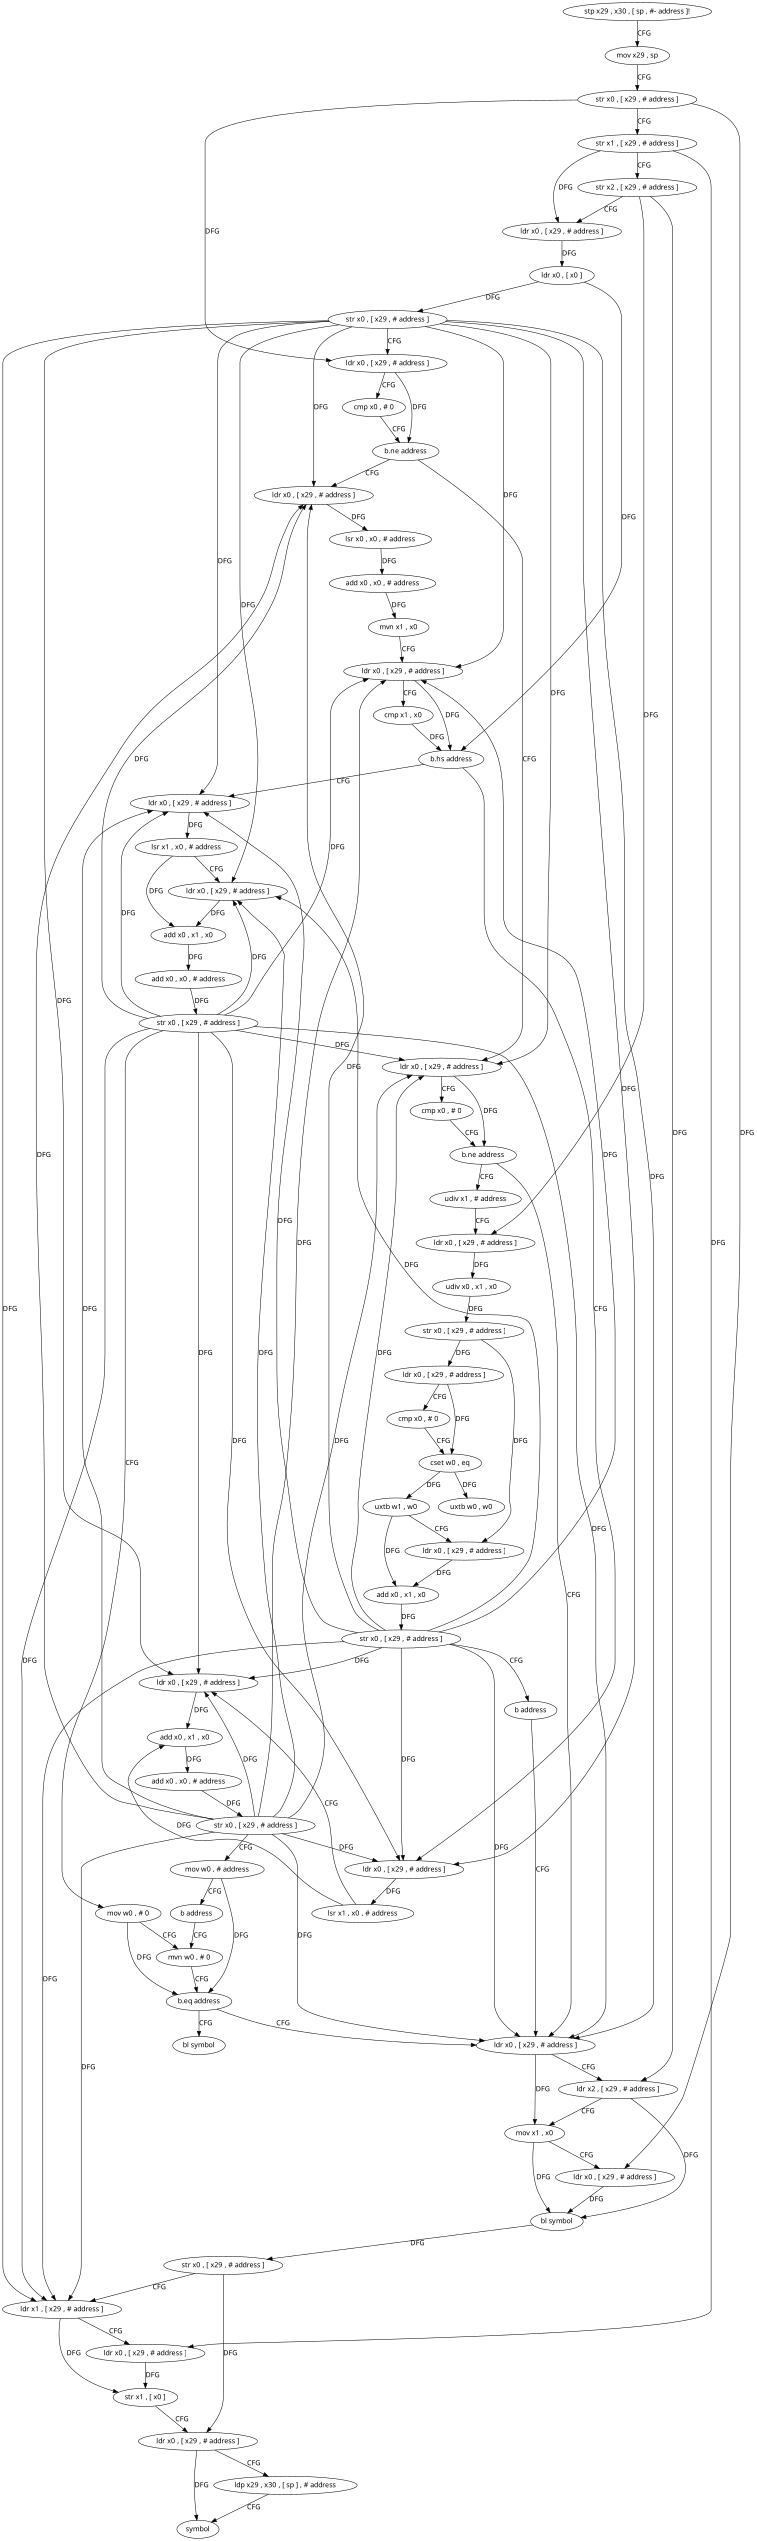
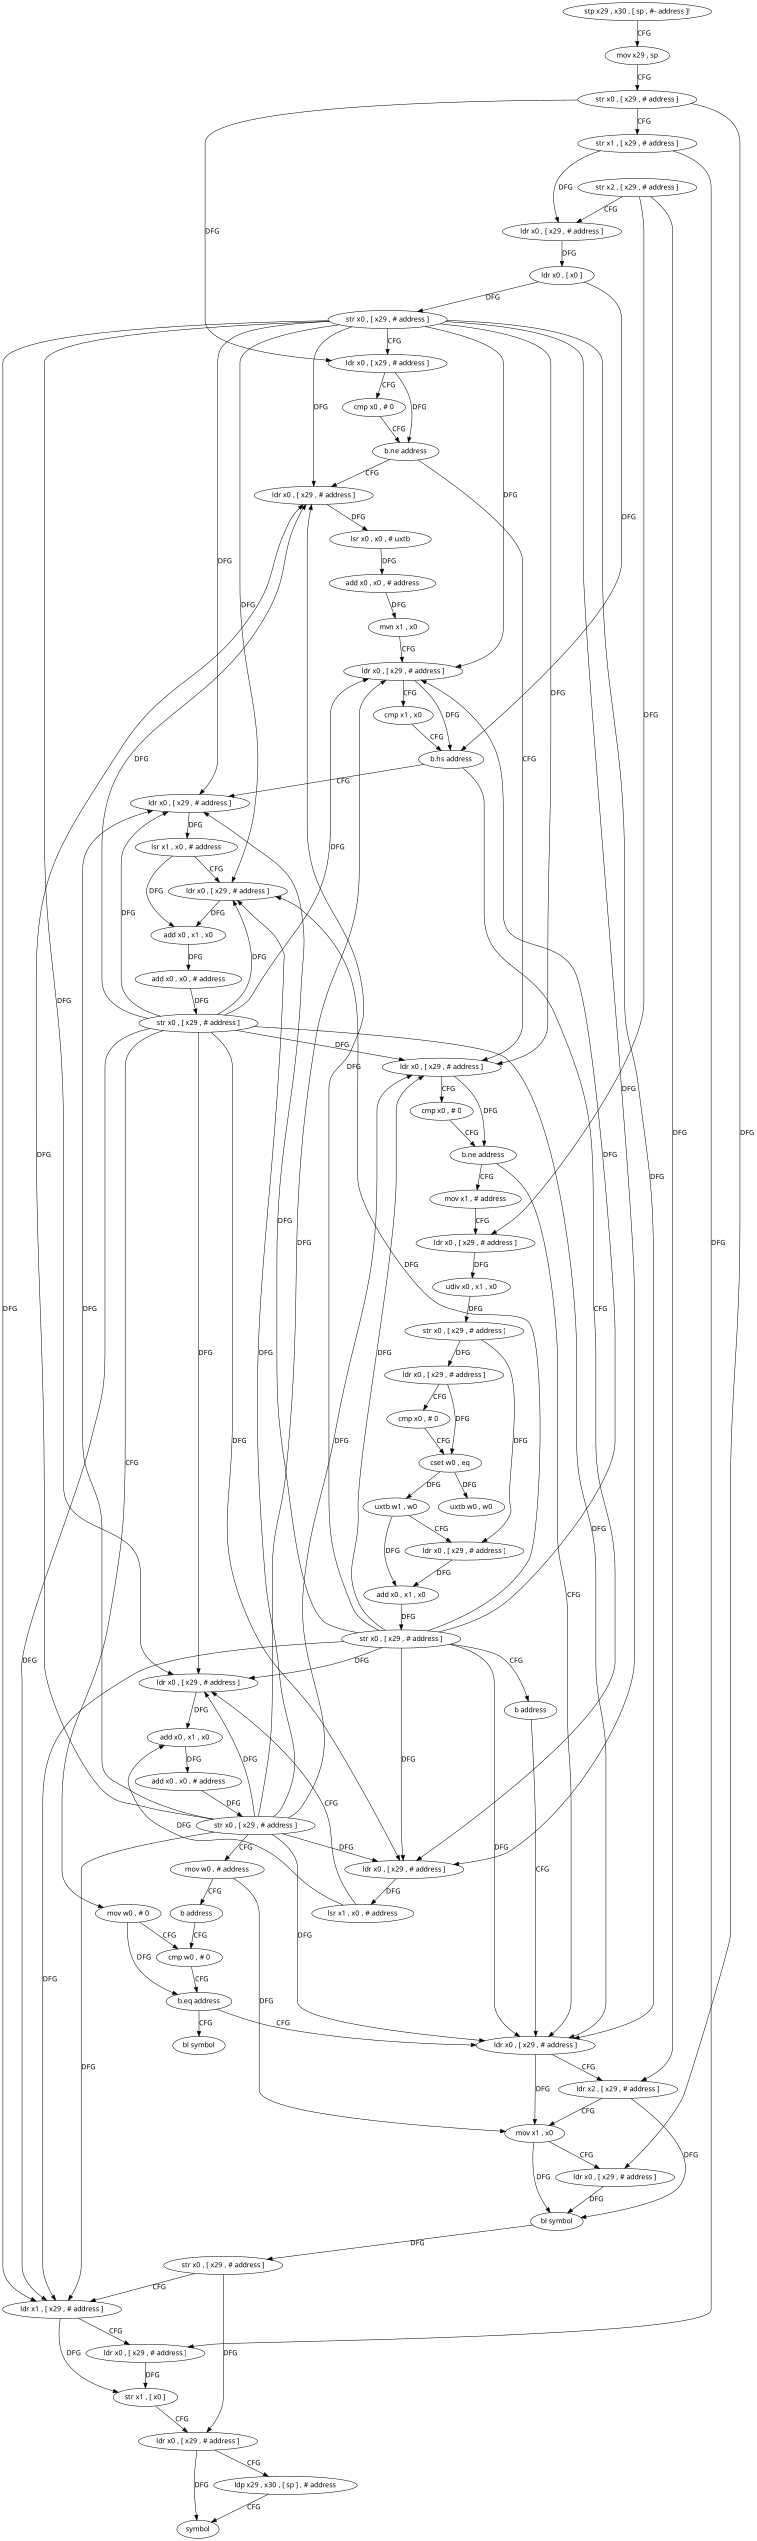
(637, 163) -> none
(381, 539) -> (381, 539)
(437, 737) -> (437, 737)
(476, 1199) -> (476, 1199)
(234, 1936) -> (268, 2099)
(189, 1958) -> (189, 1958)
